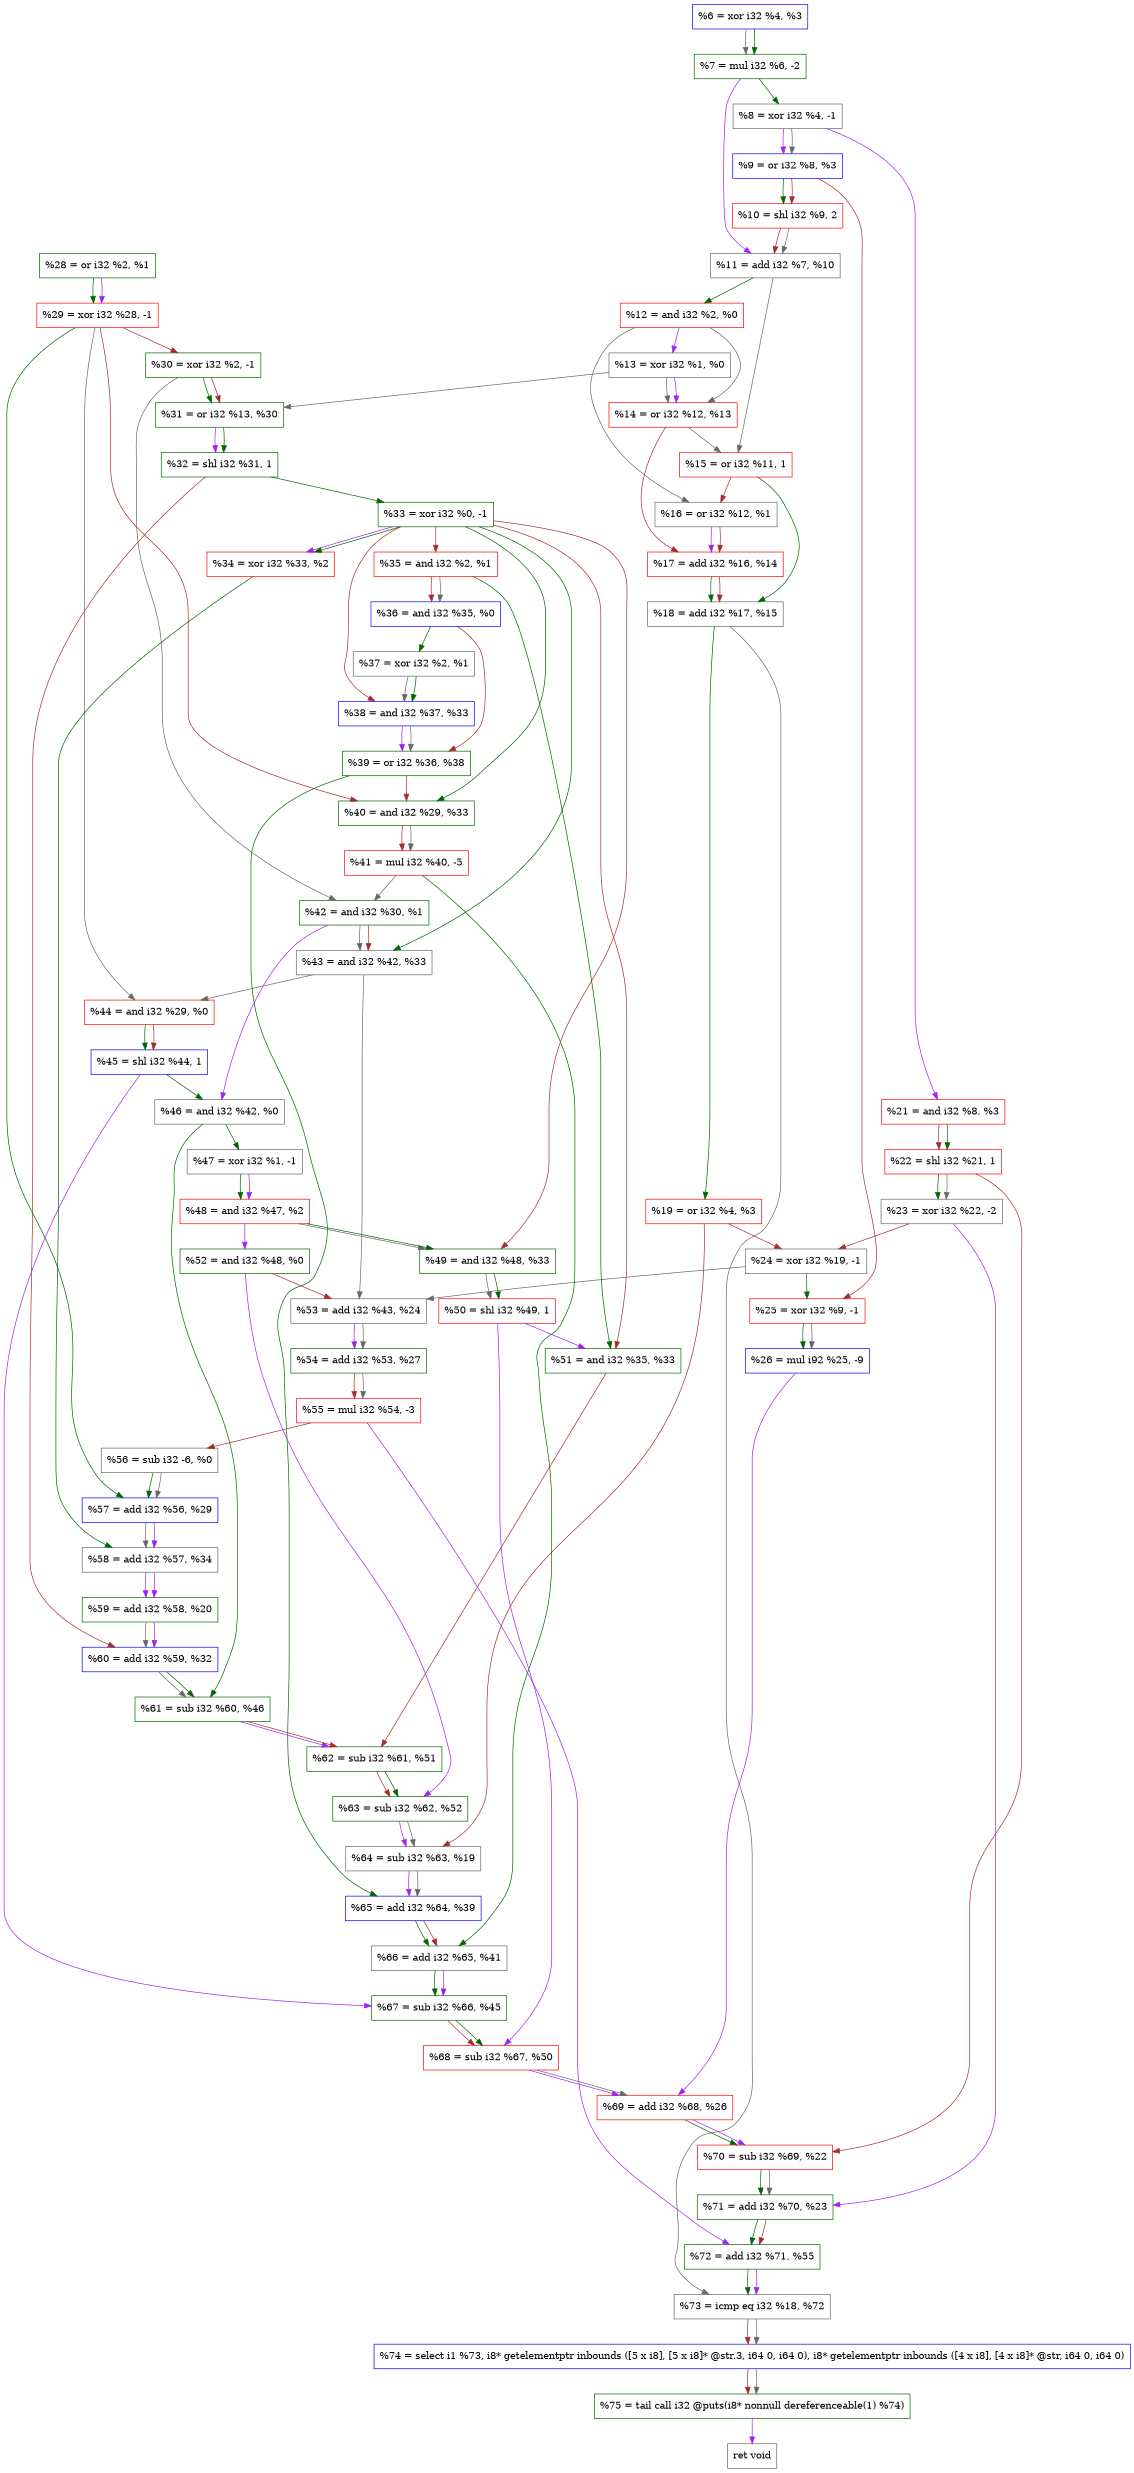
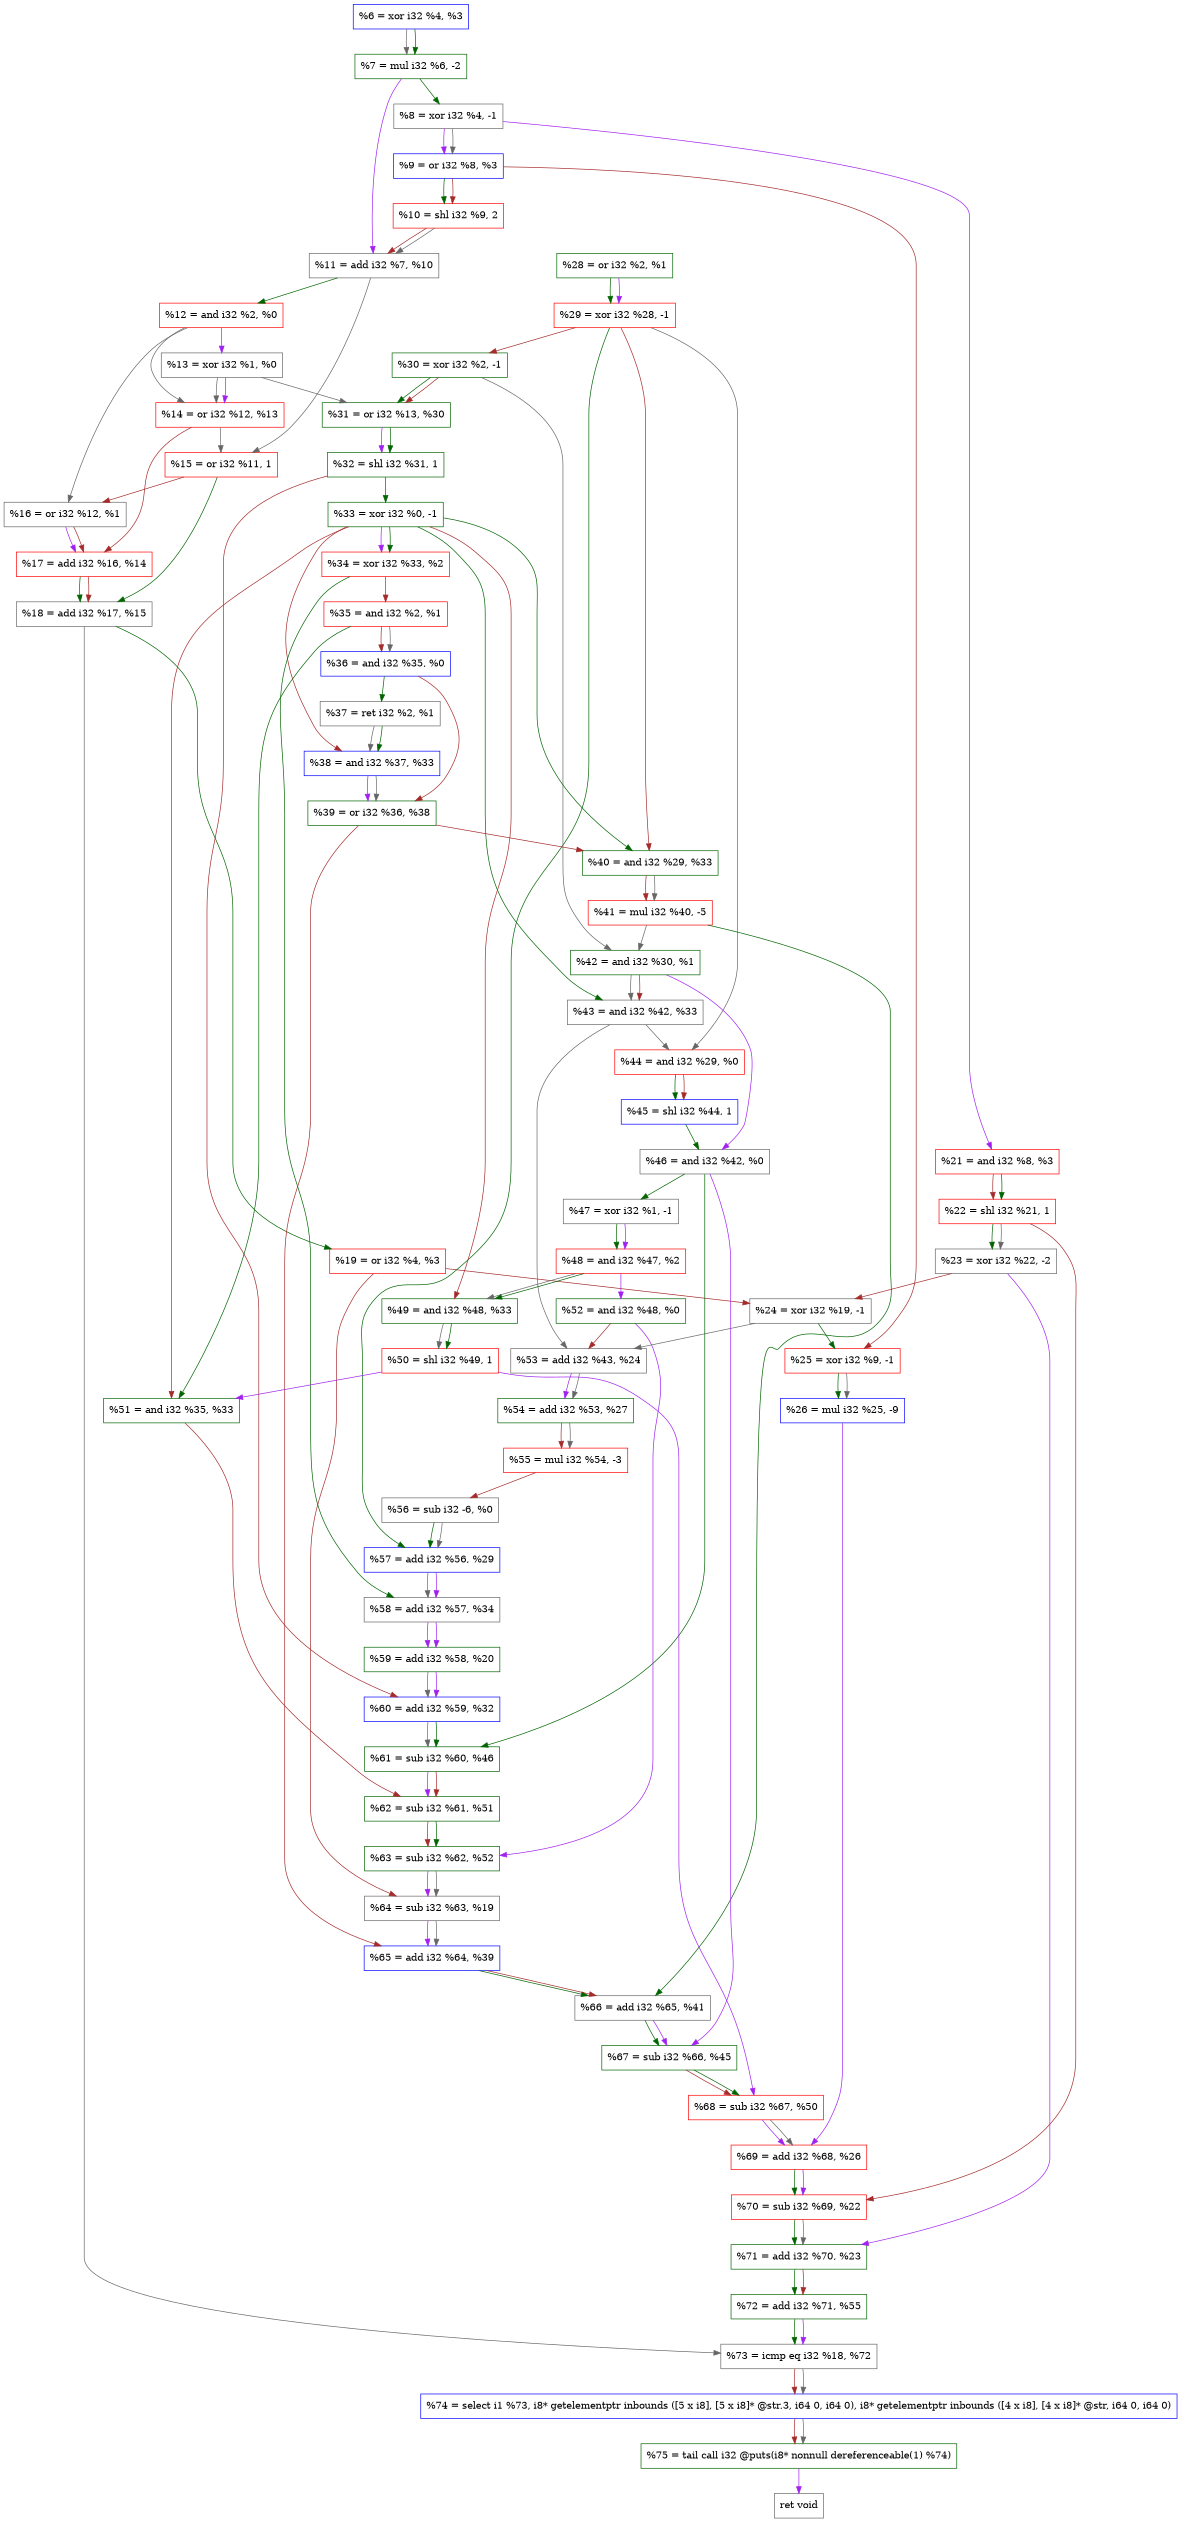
(436, 536) -> (386, 586)
(414, 664) -> (380, 714)
(281, 1307) -> (285, 1399)
(807, 1361) -> (843, 1411)
(4, 1671) -> (731, 1612)
(578, 1835) -> none
